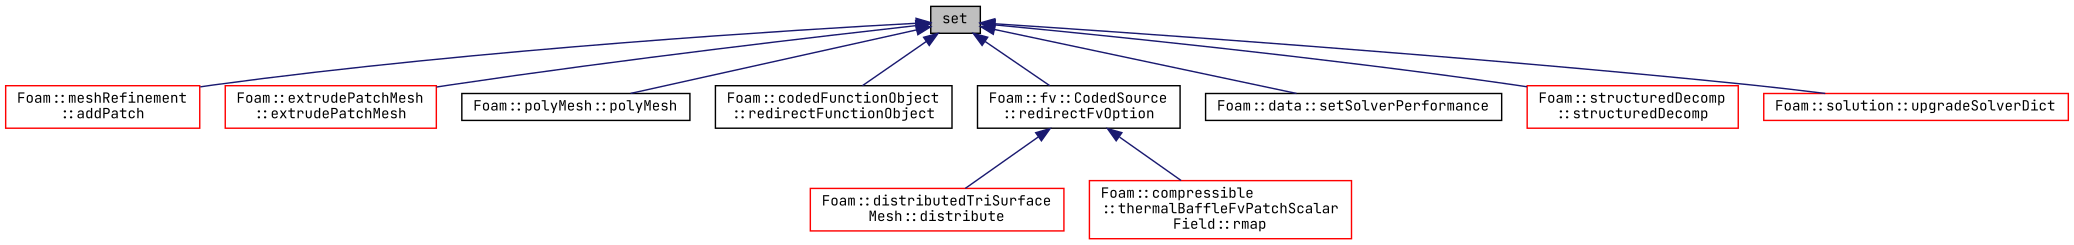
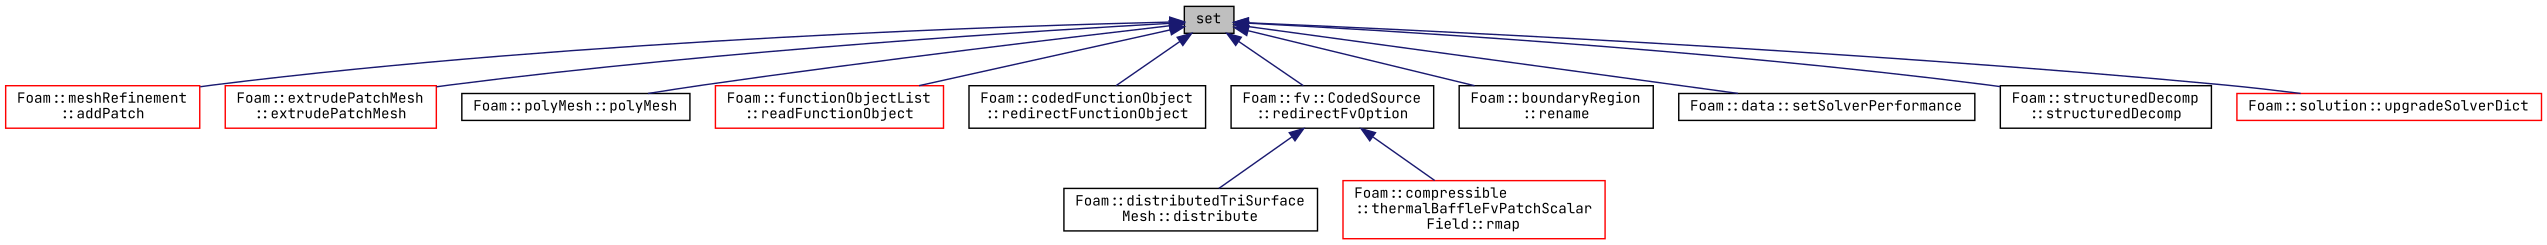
none -> (829, 107)
none -> (1556, 107)
(1633, 107) -> (2106, 107)
(937, 210) -> (1191, 210)
